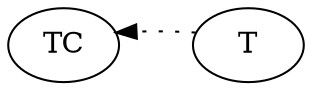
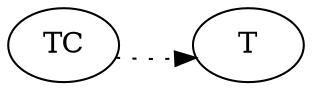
(166, 31) -> (145, 59)
